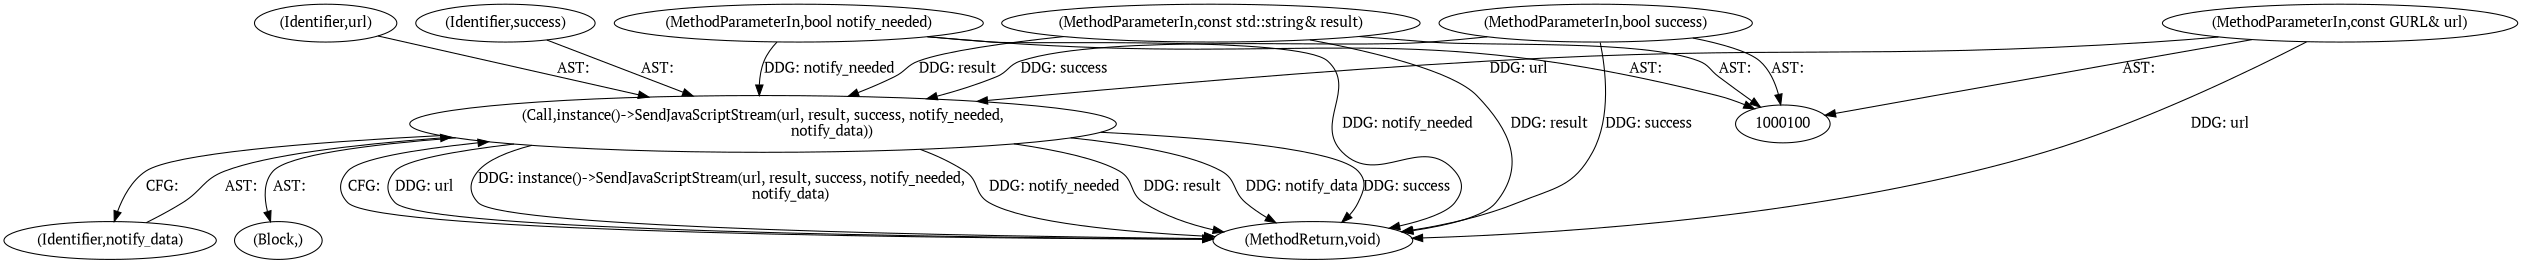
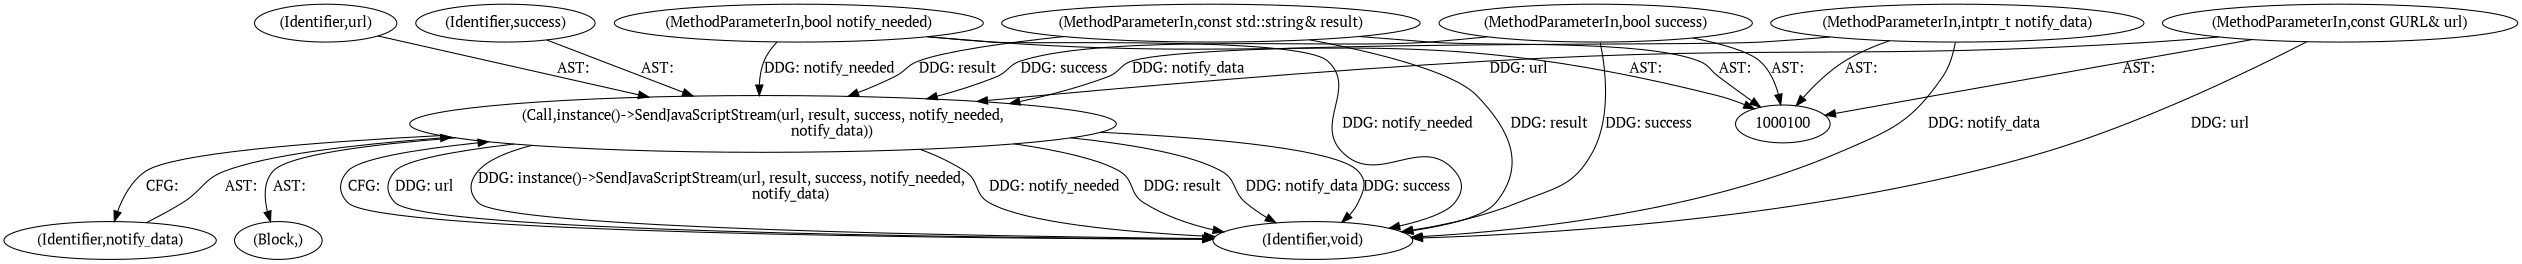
none -> (1957, 23)
(1313, 240) -> (1313, 240)
